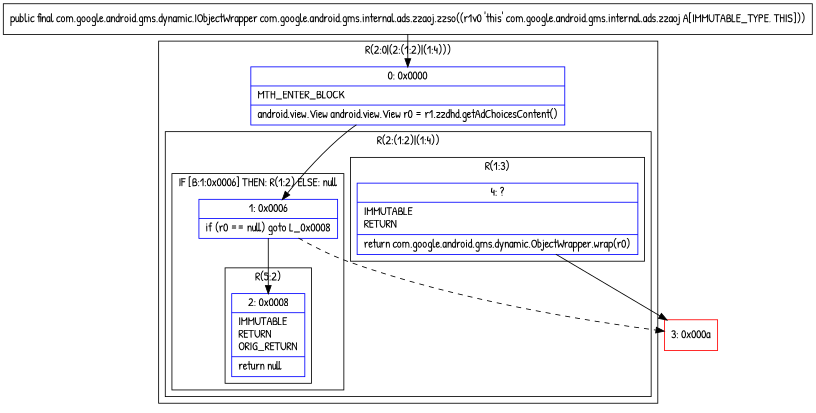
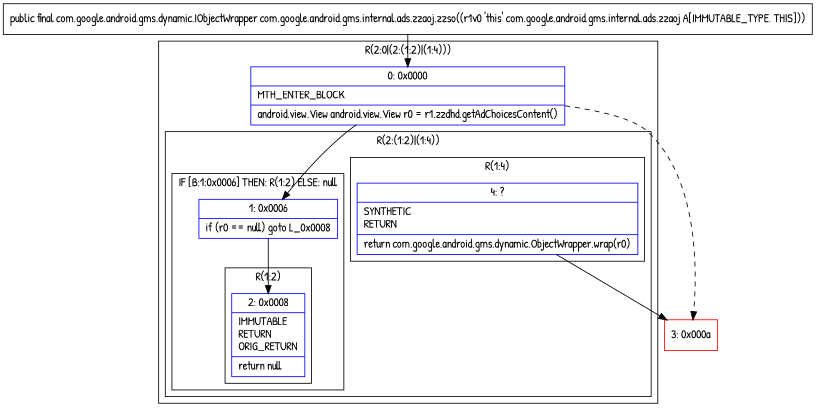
(498, 167) -> (498, 167)
(388, 212) -> (388, 212)
(268, 277) -> (268, 277)
(473, 297) -> (677, 174)
